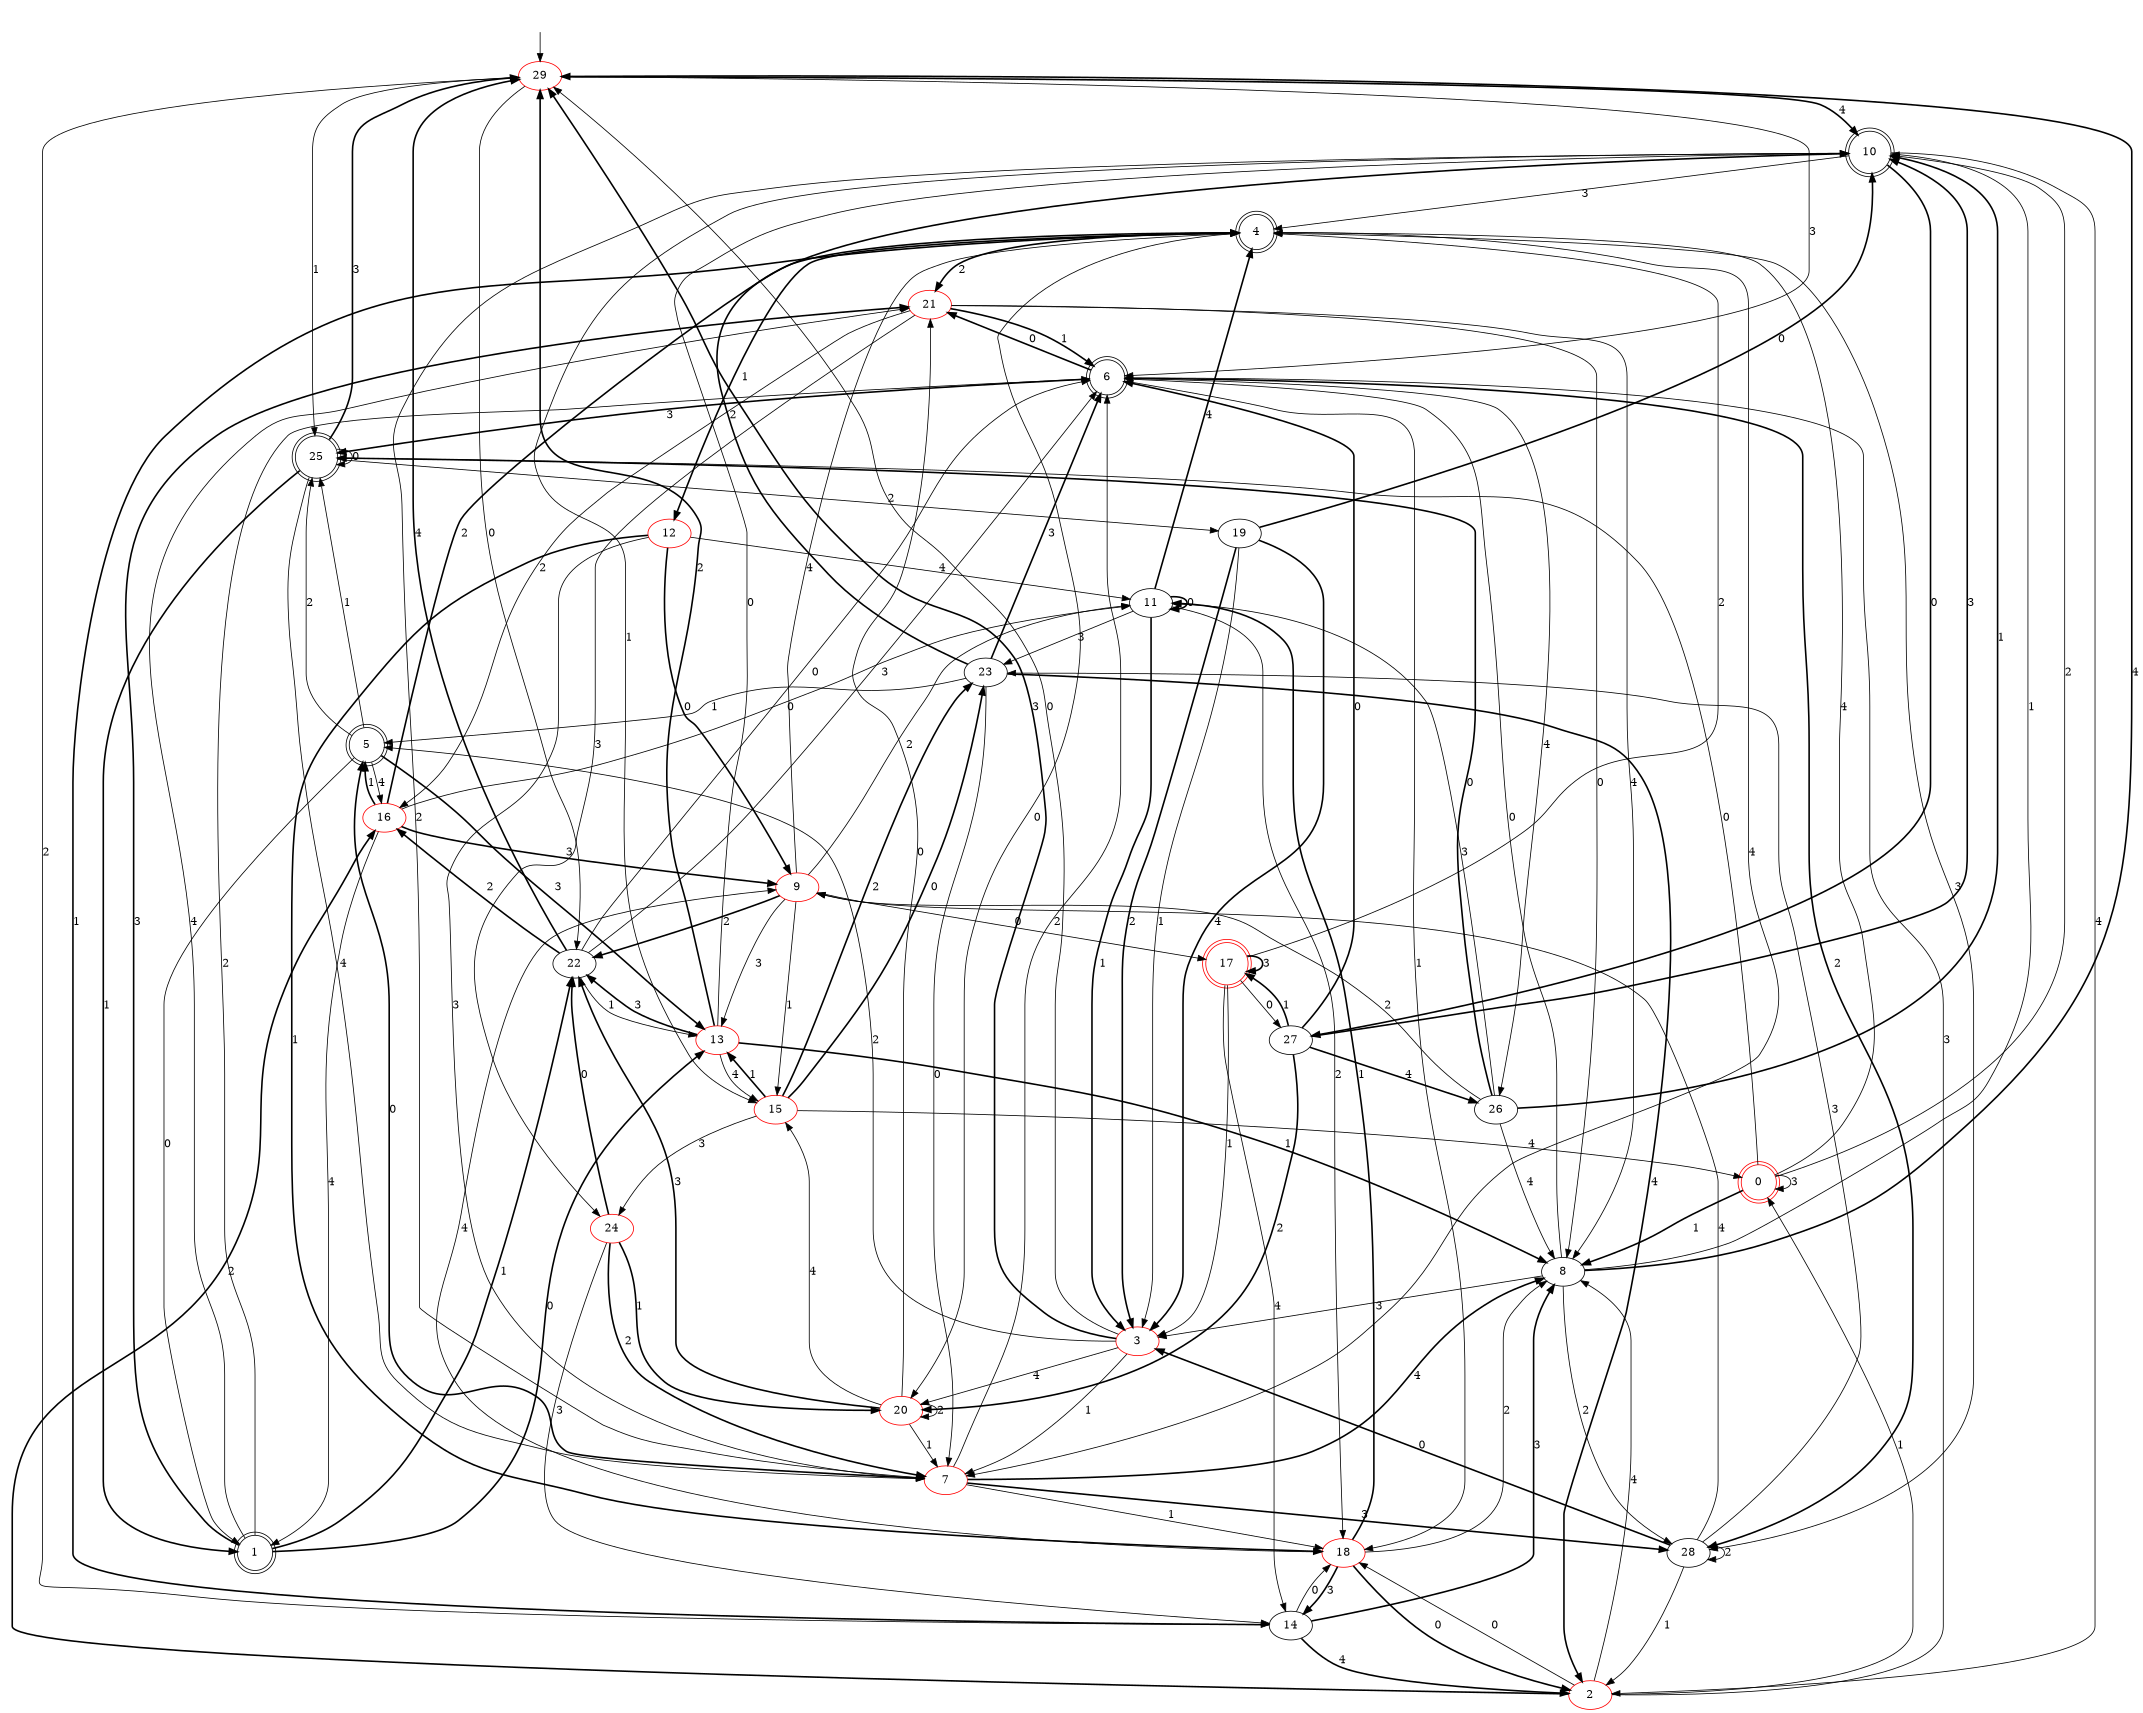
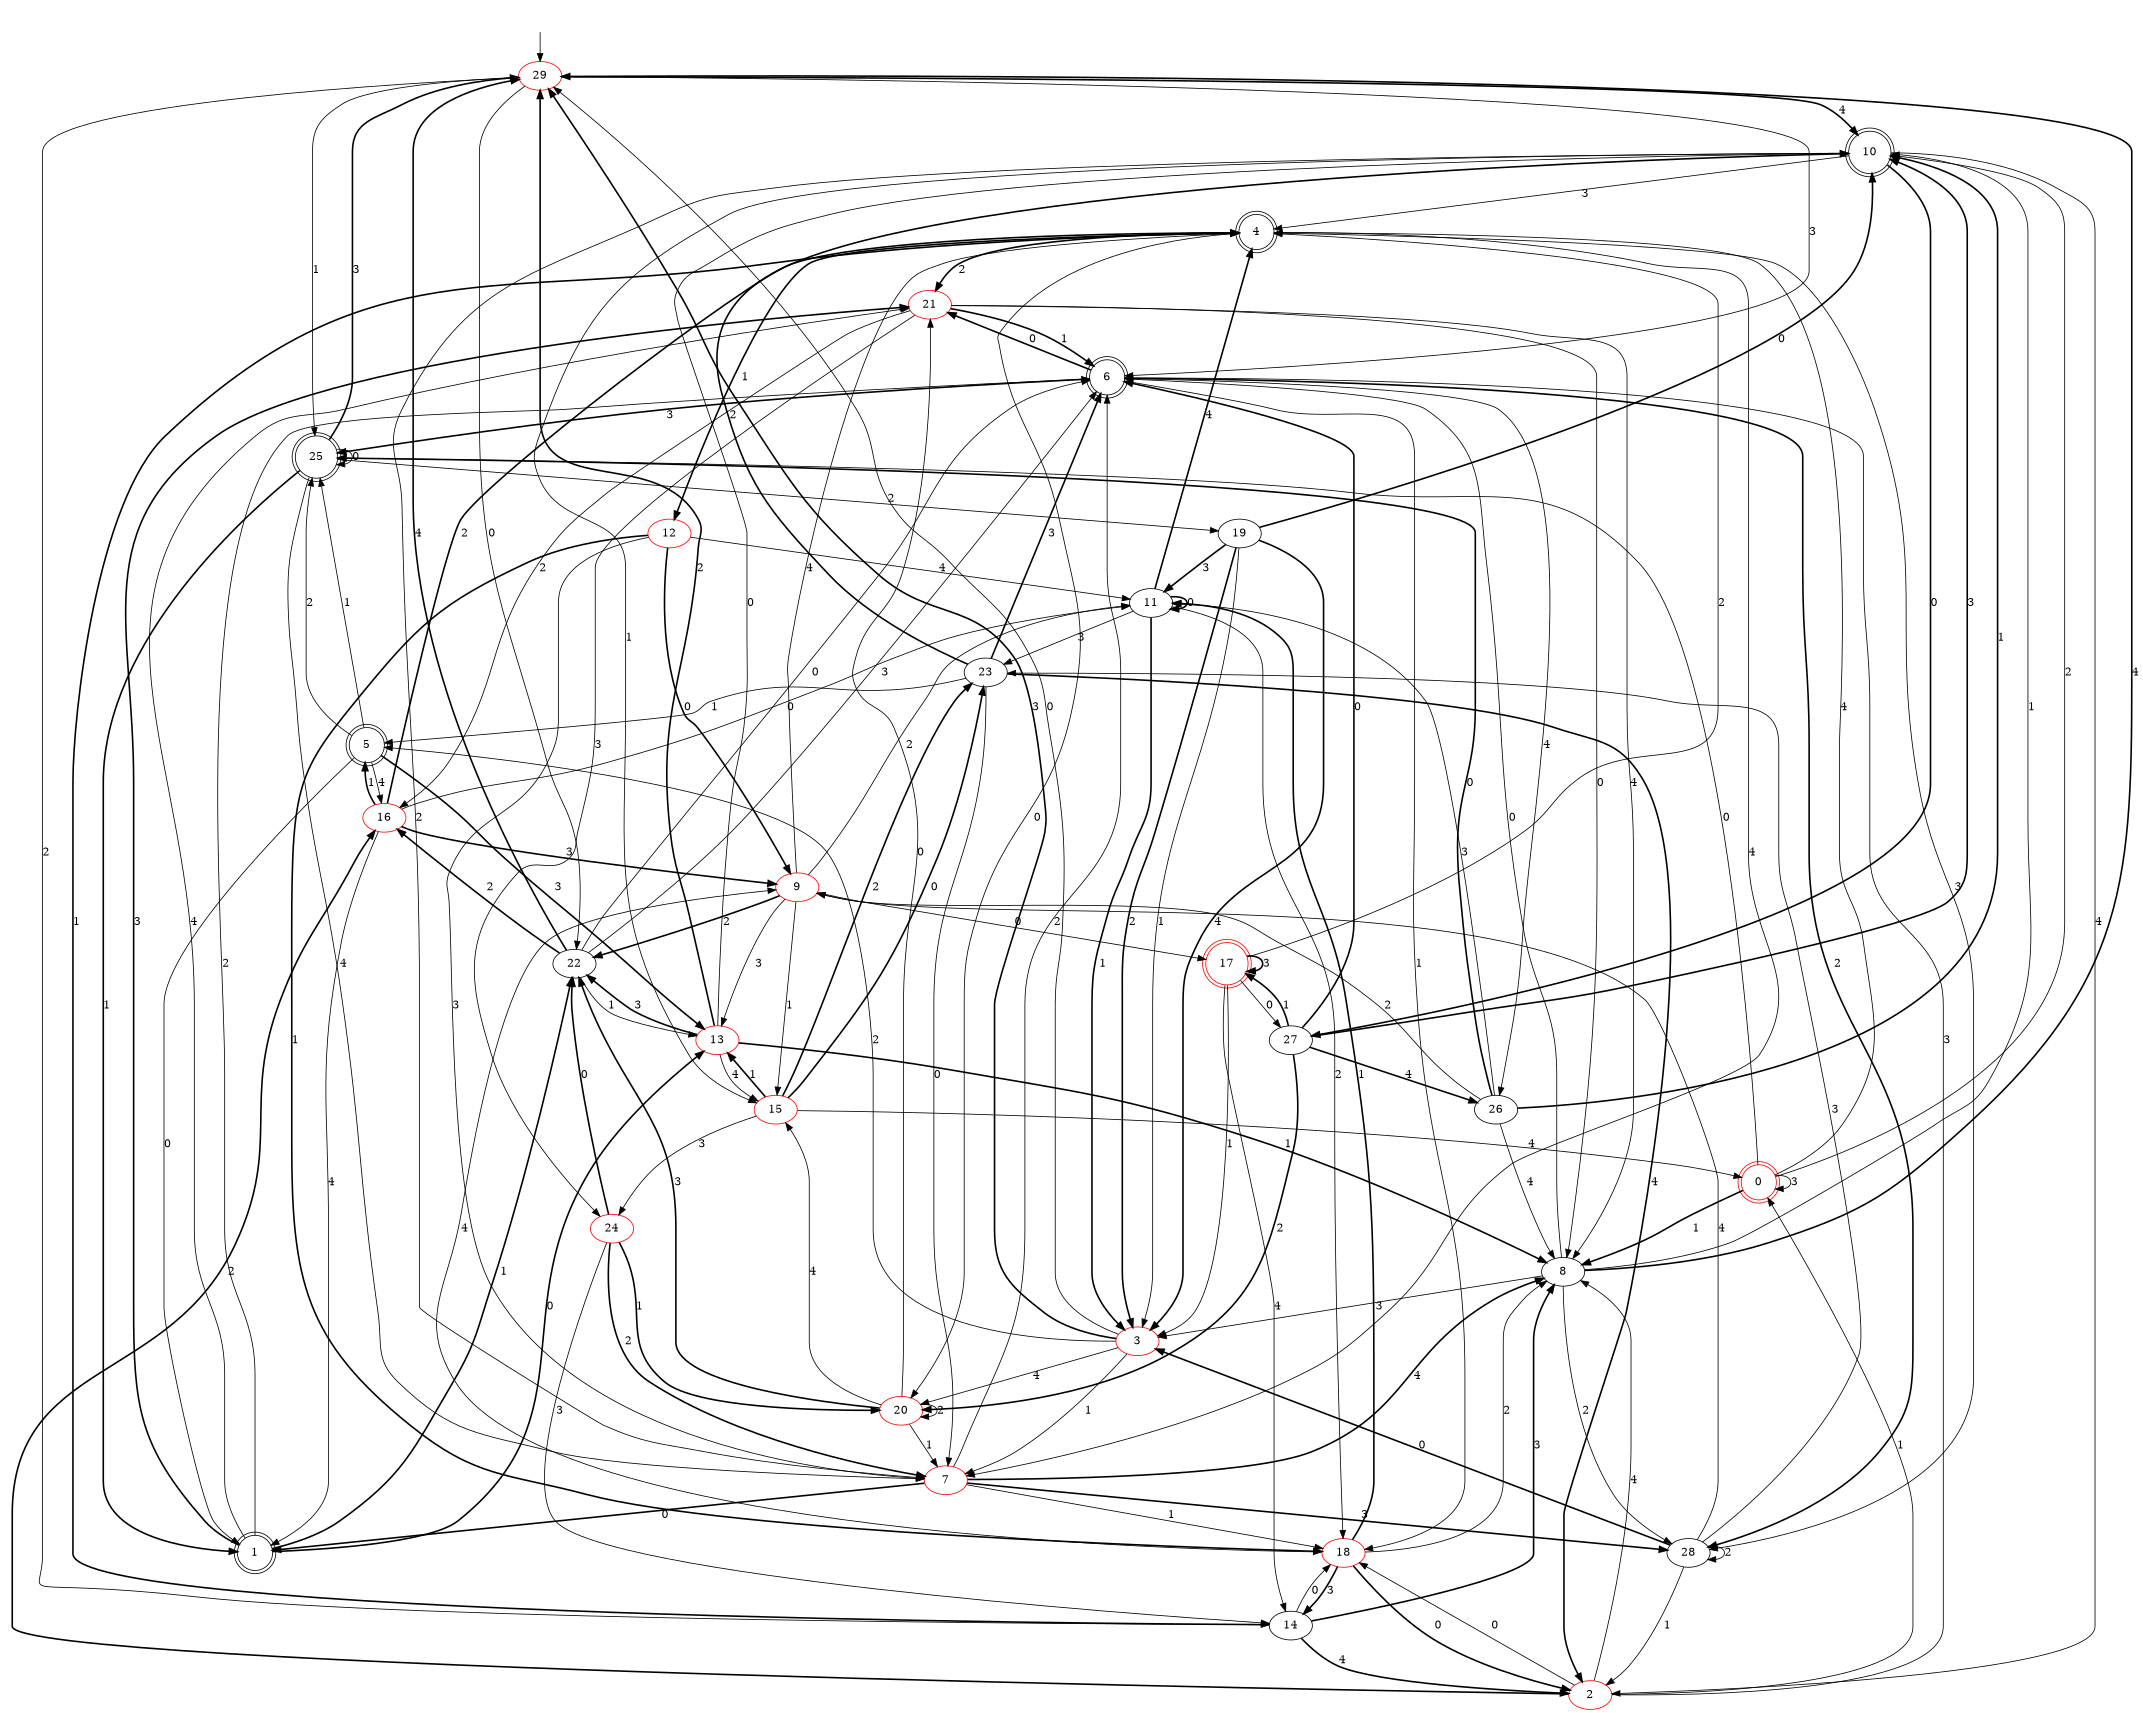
none -> (1198, 565)
(392, 1354) -> (603, 1516)
